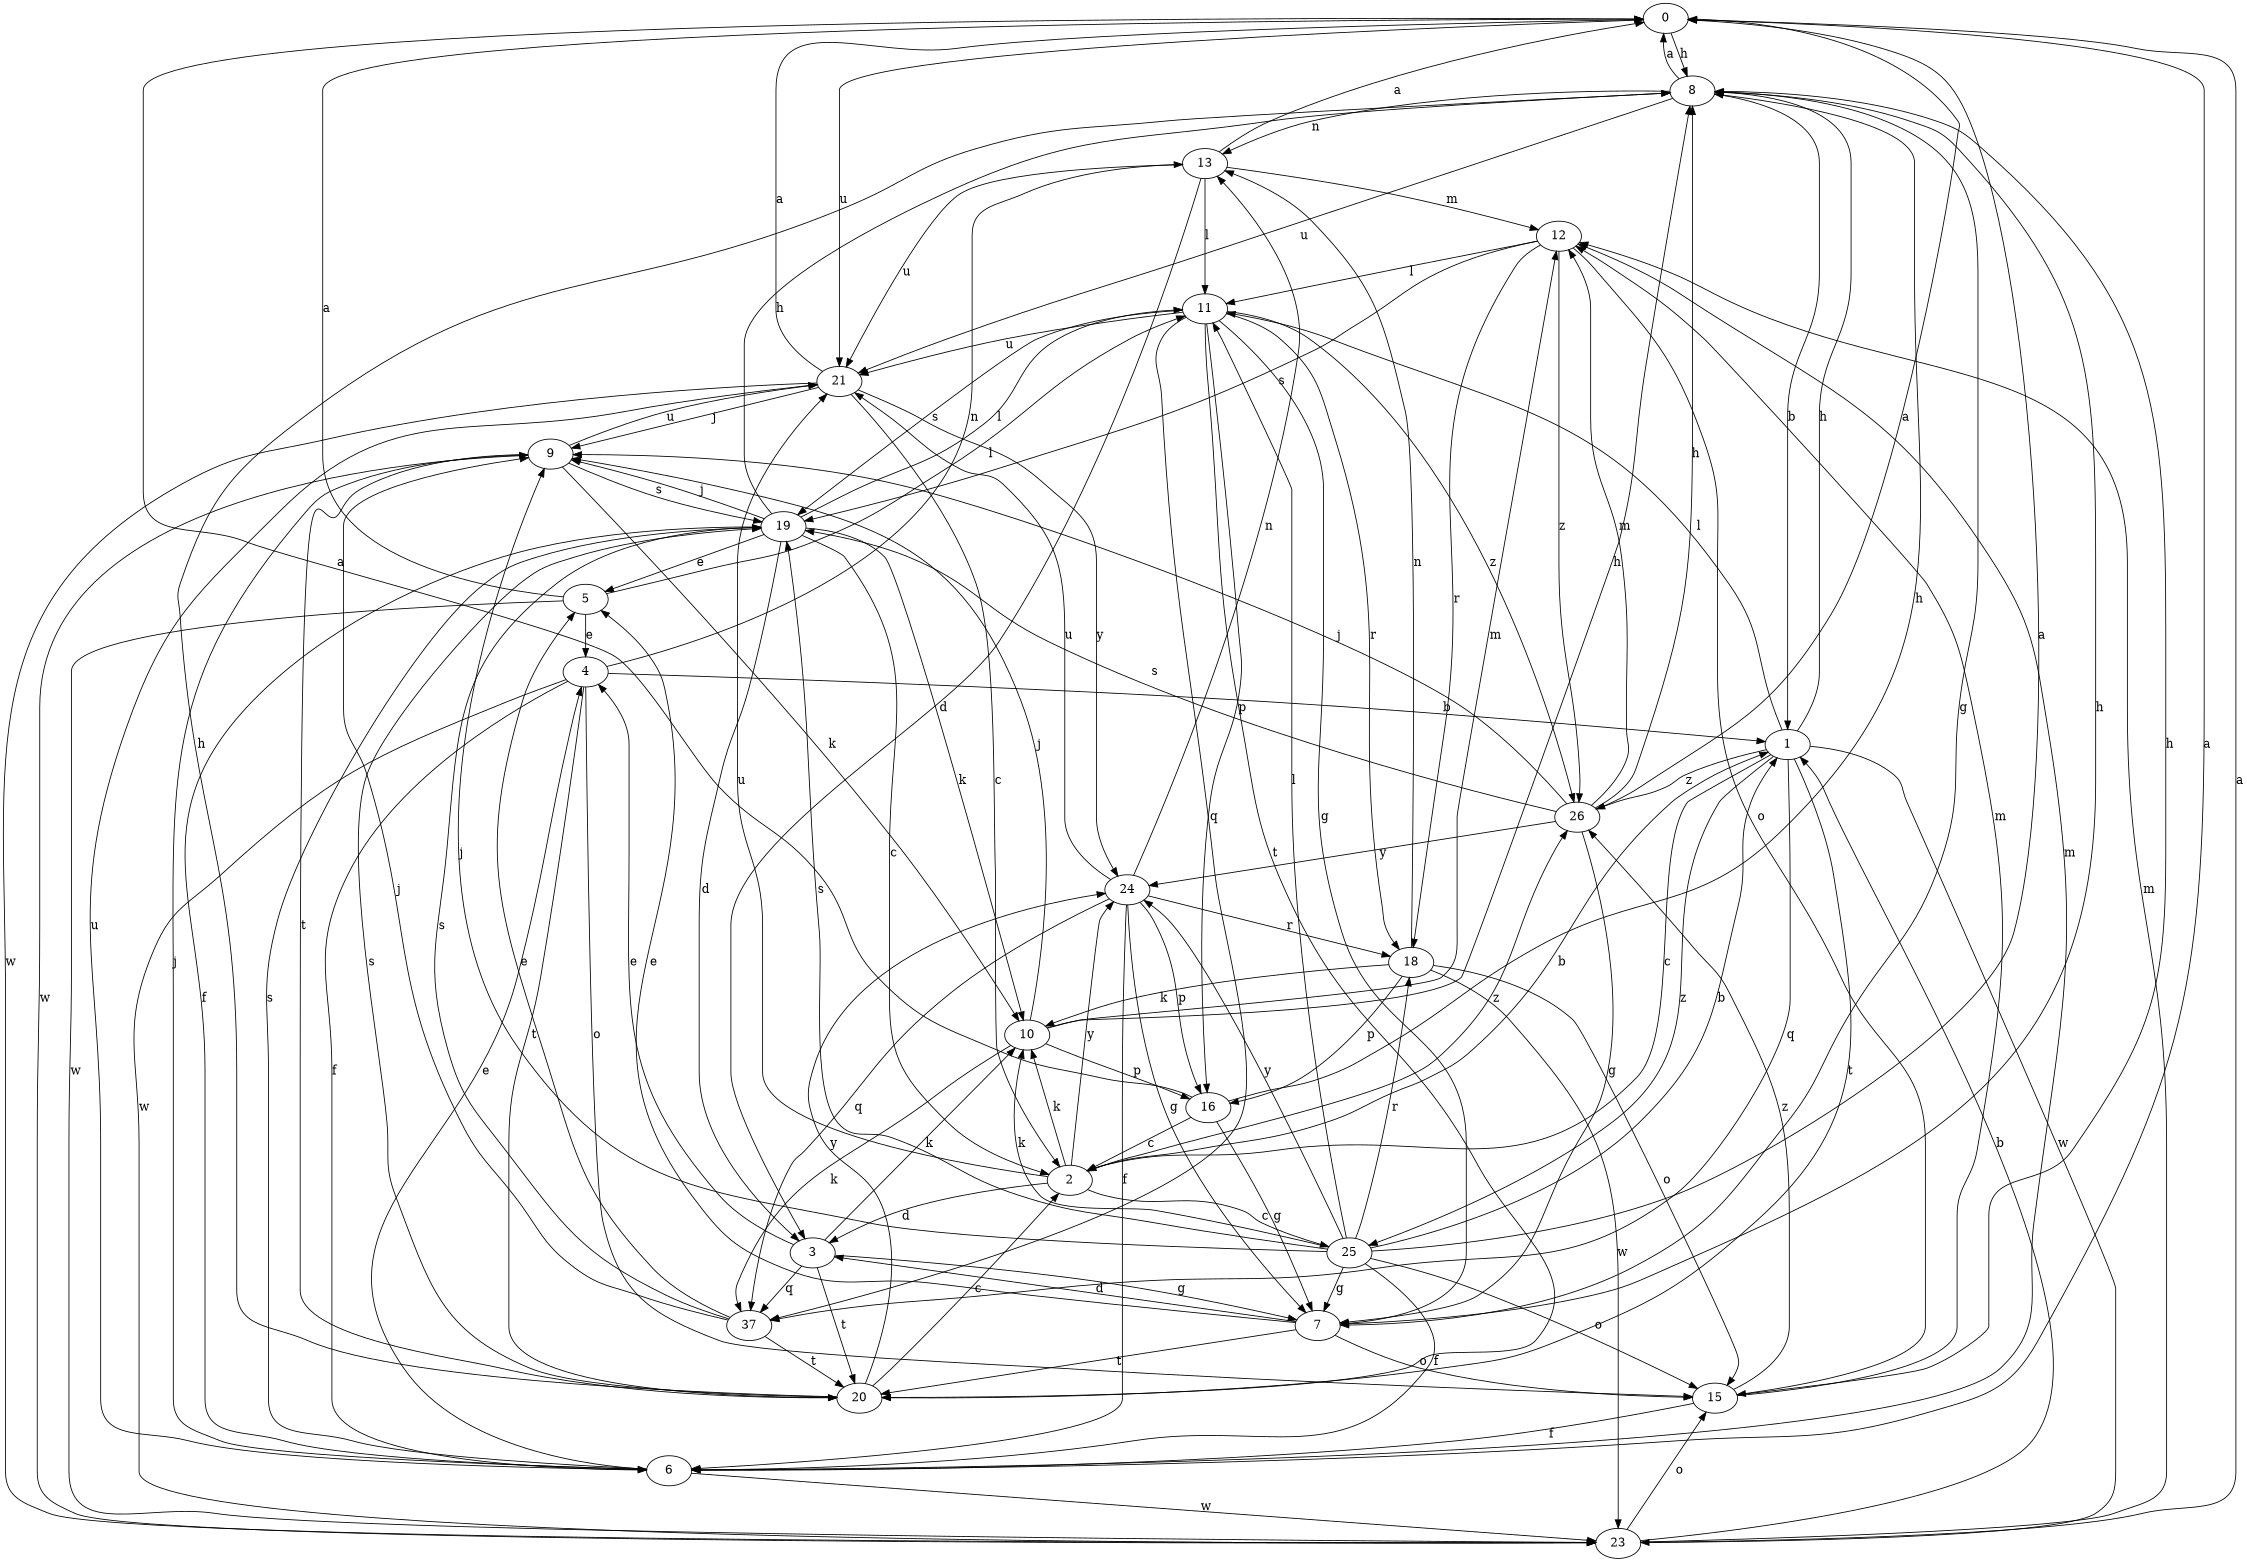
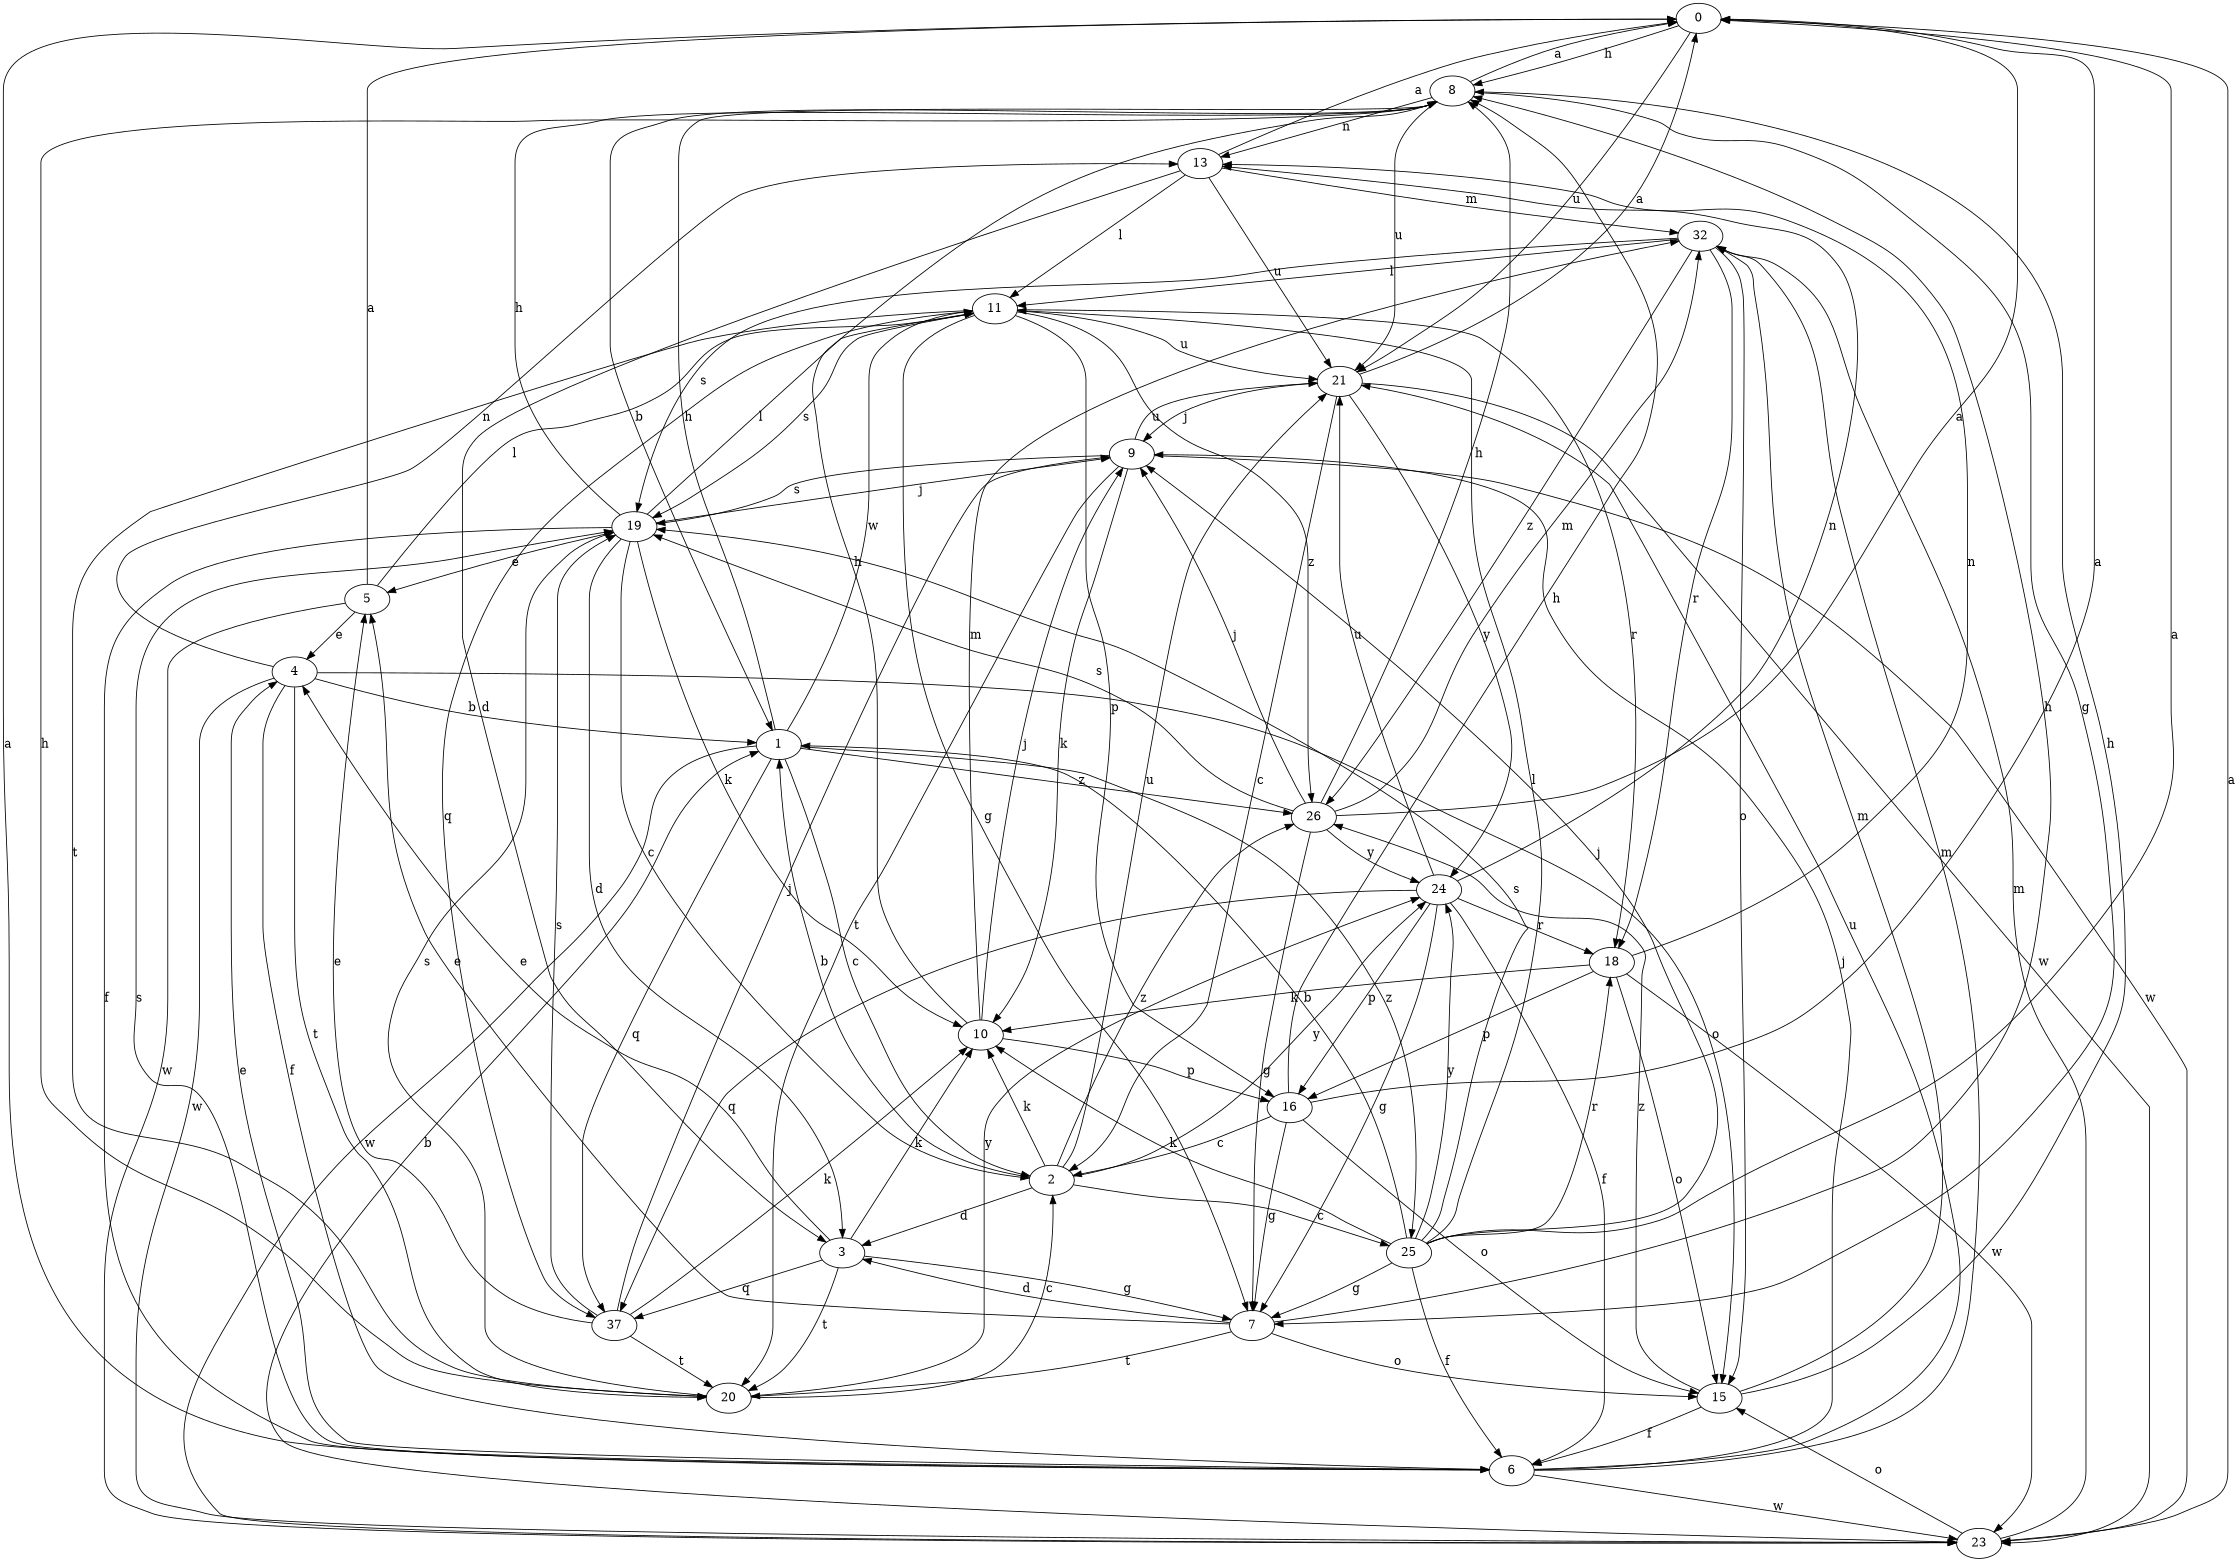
(1559, 236) -> (1700, 236)
(1699, 527) -> (874, 527)
(849, 1154) -> (798, 1187)
(1534, 1313) -> (1487, 1271)
(1586, 1329) -> none
